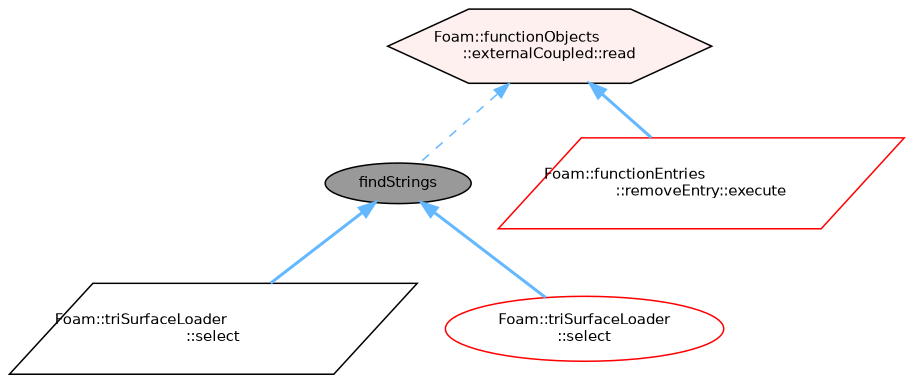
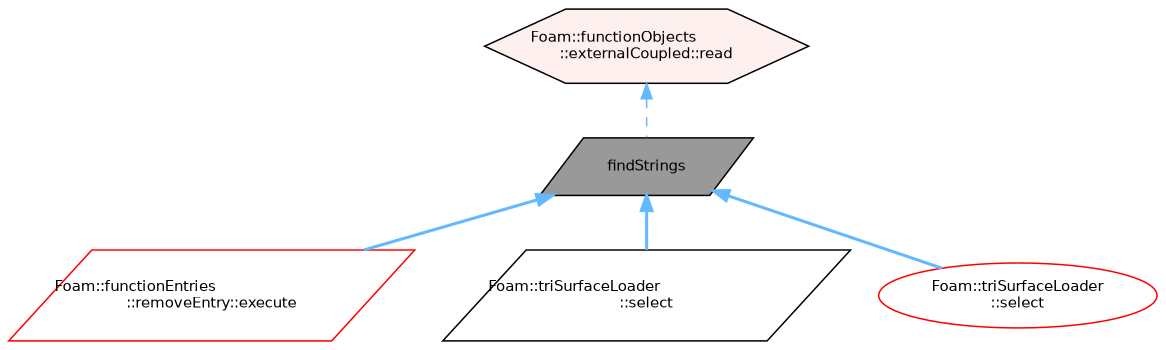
(627, 116) -> (451, 225)
(398, 183) -> (647, 167)
